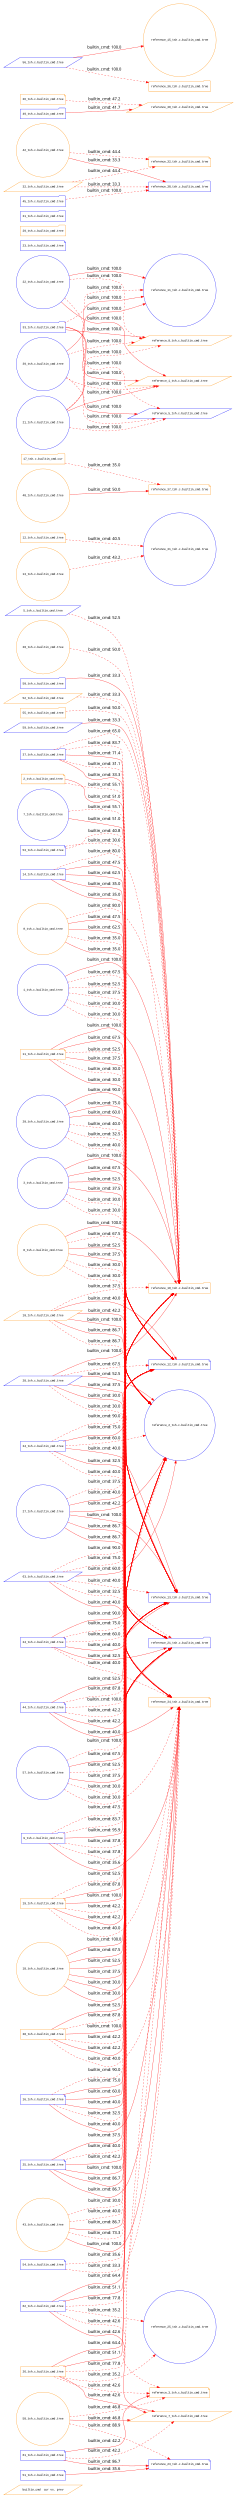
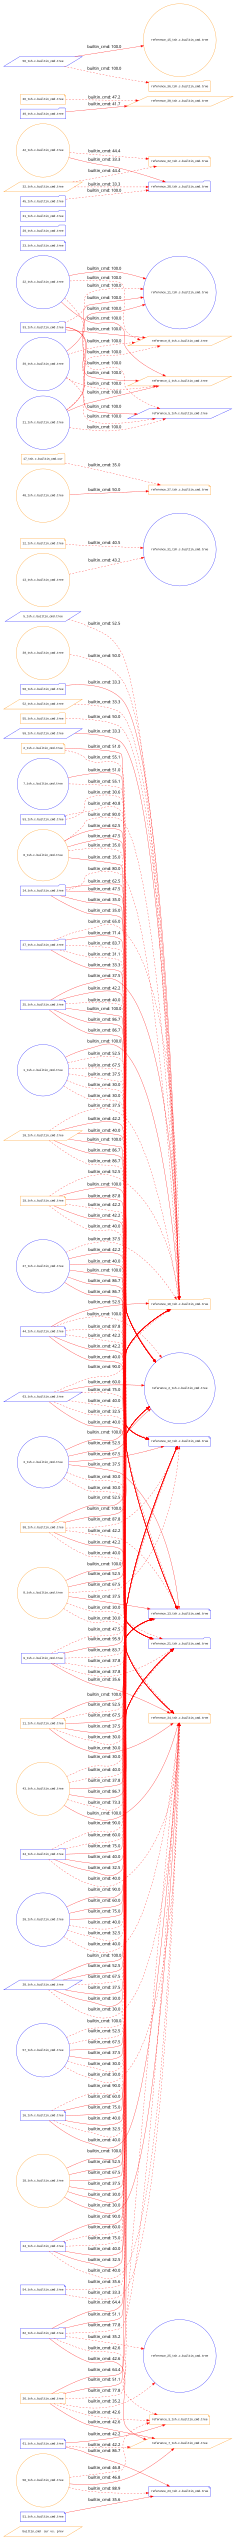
(43, 231) -> (43, 231)
none -> (126, 1638)
